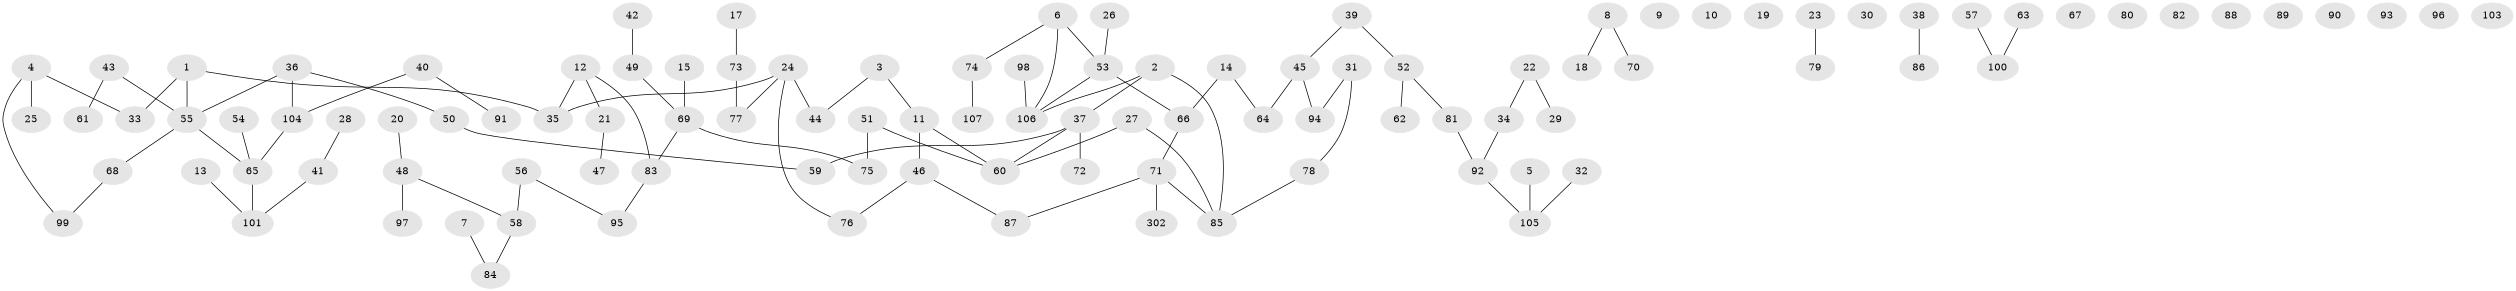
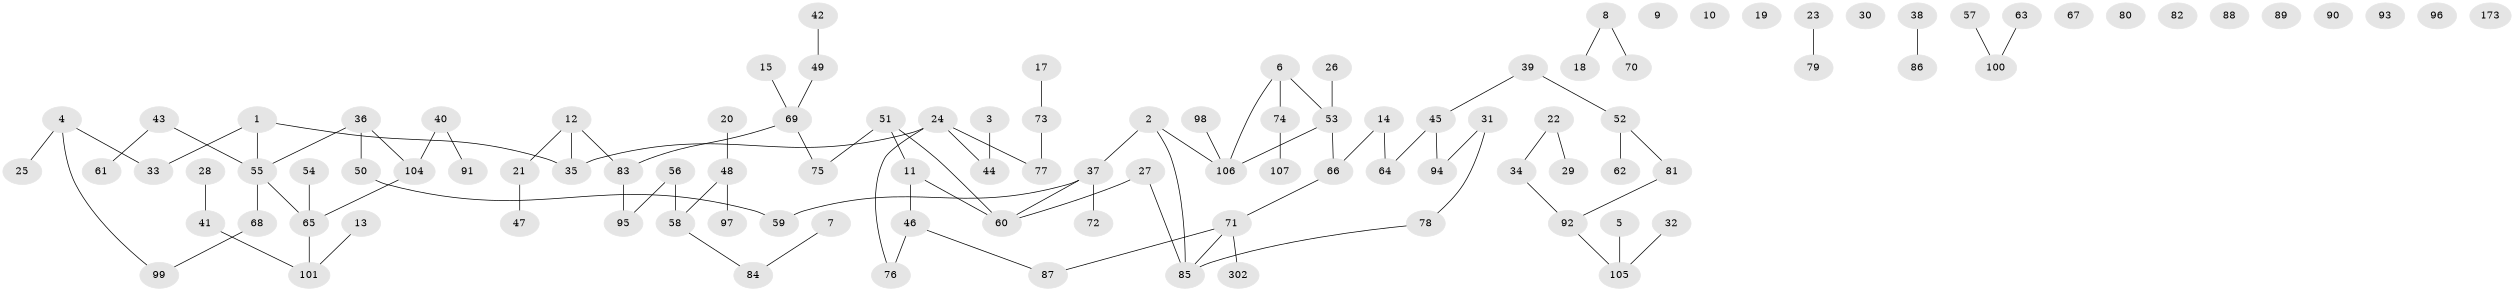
(2492, 16) -> (2490, 16)
(900, 94) -> (900, 149)
